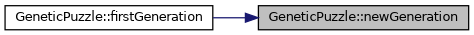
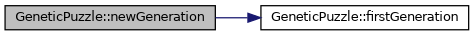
(229, 18) -> (232, 18)
